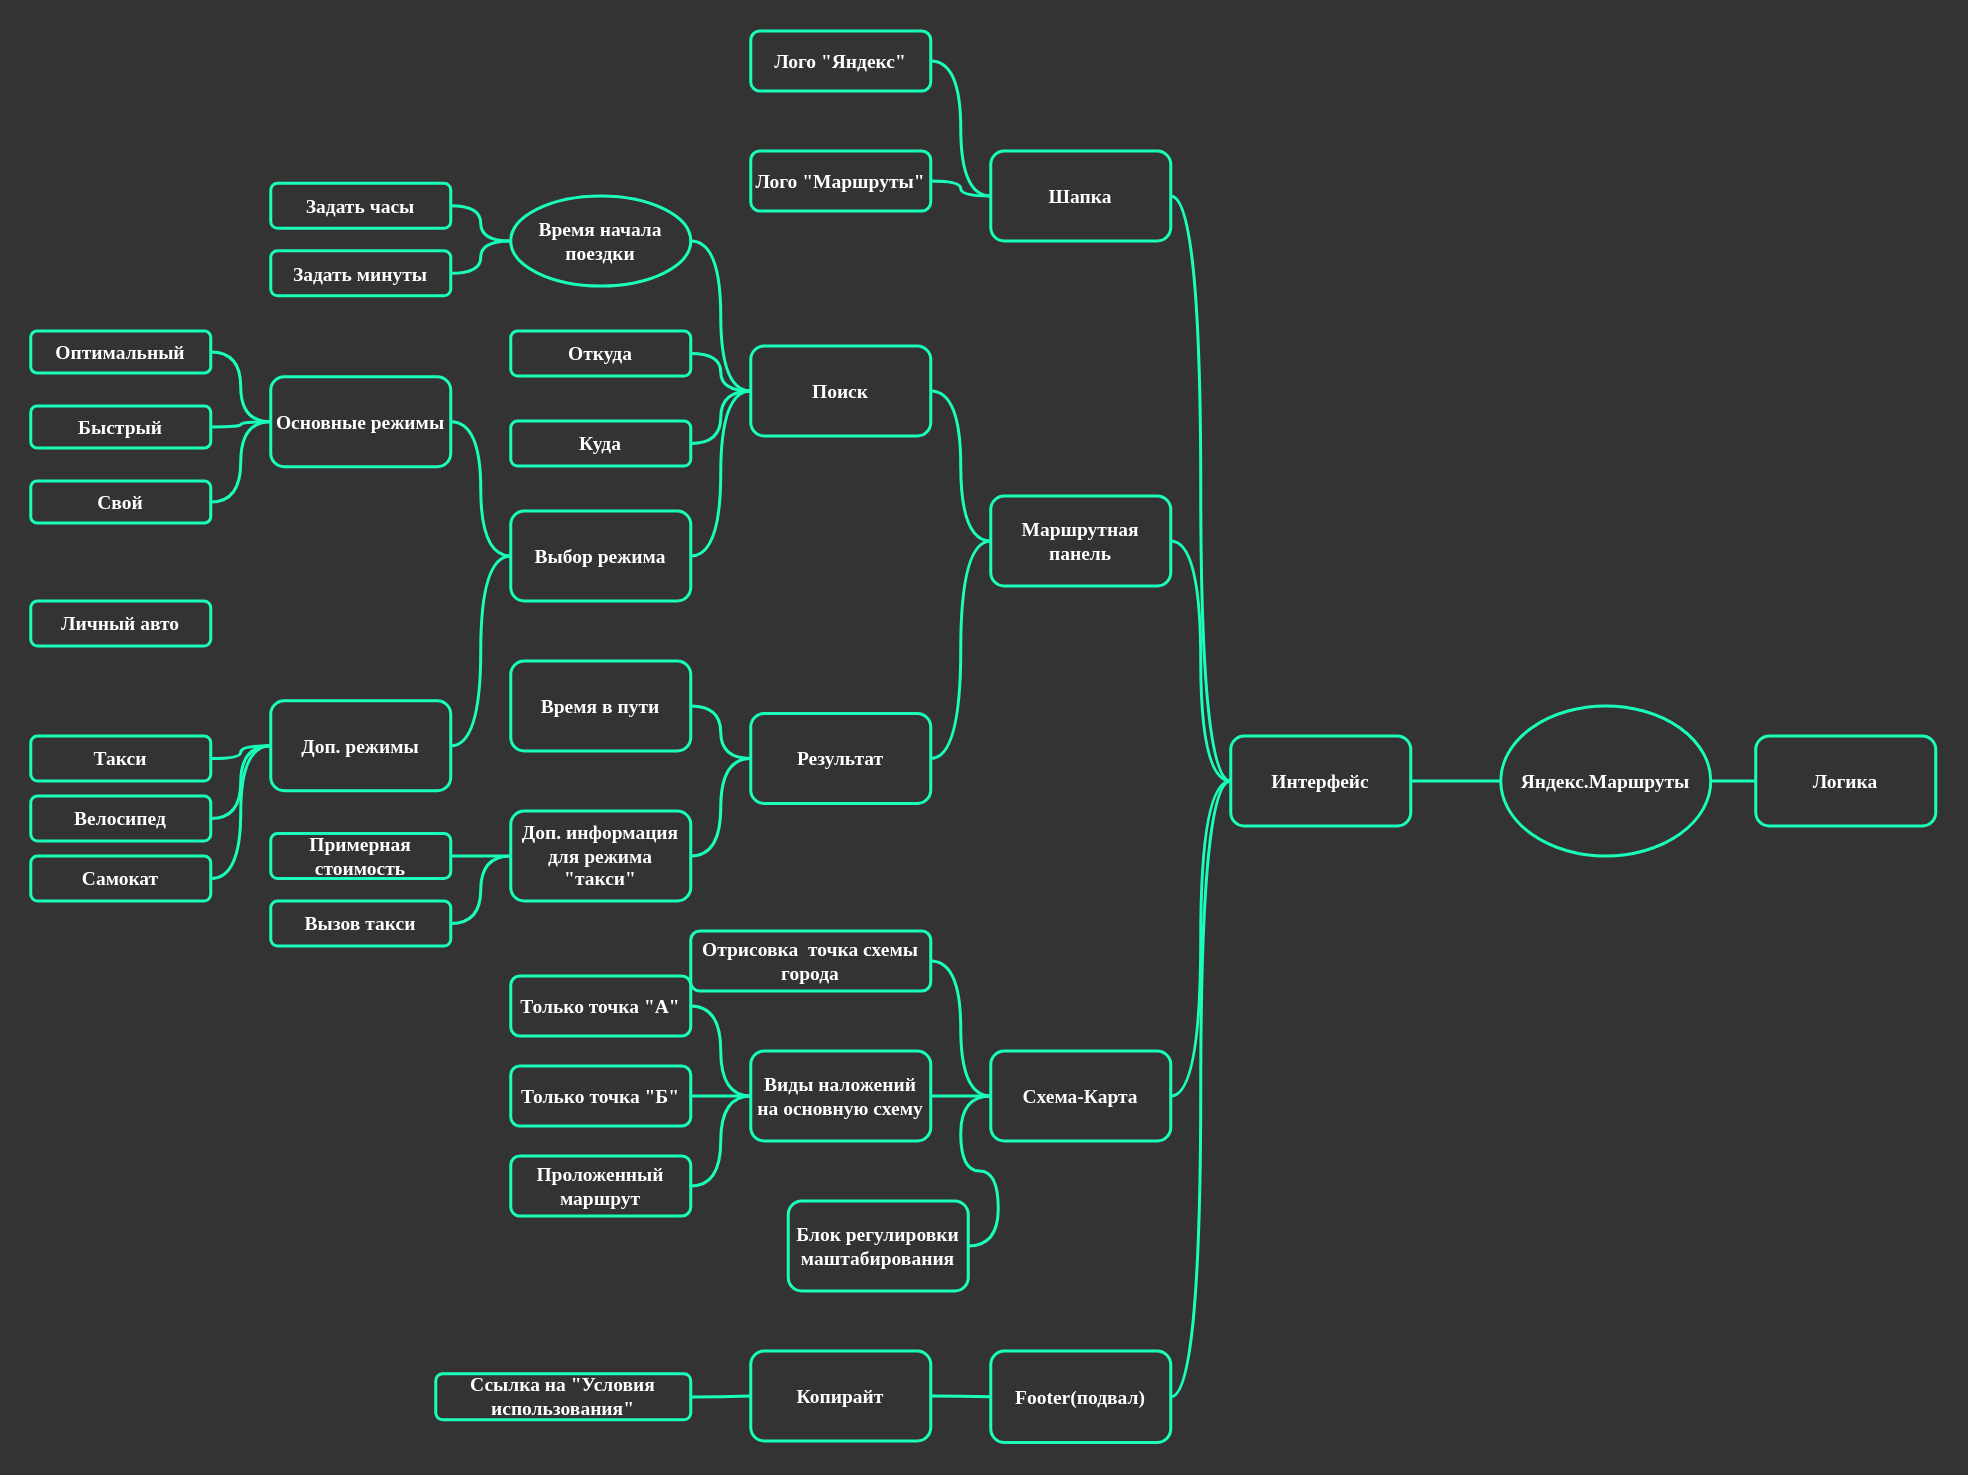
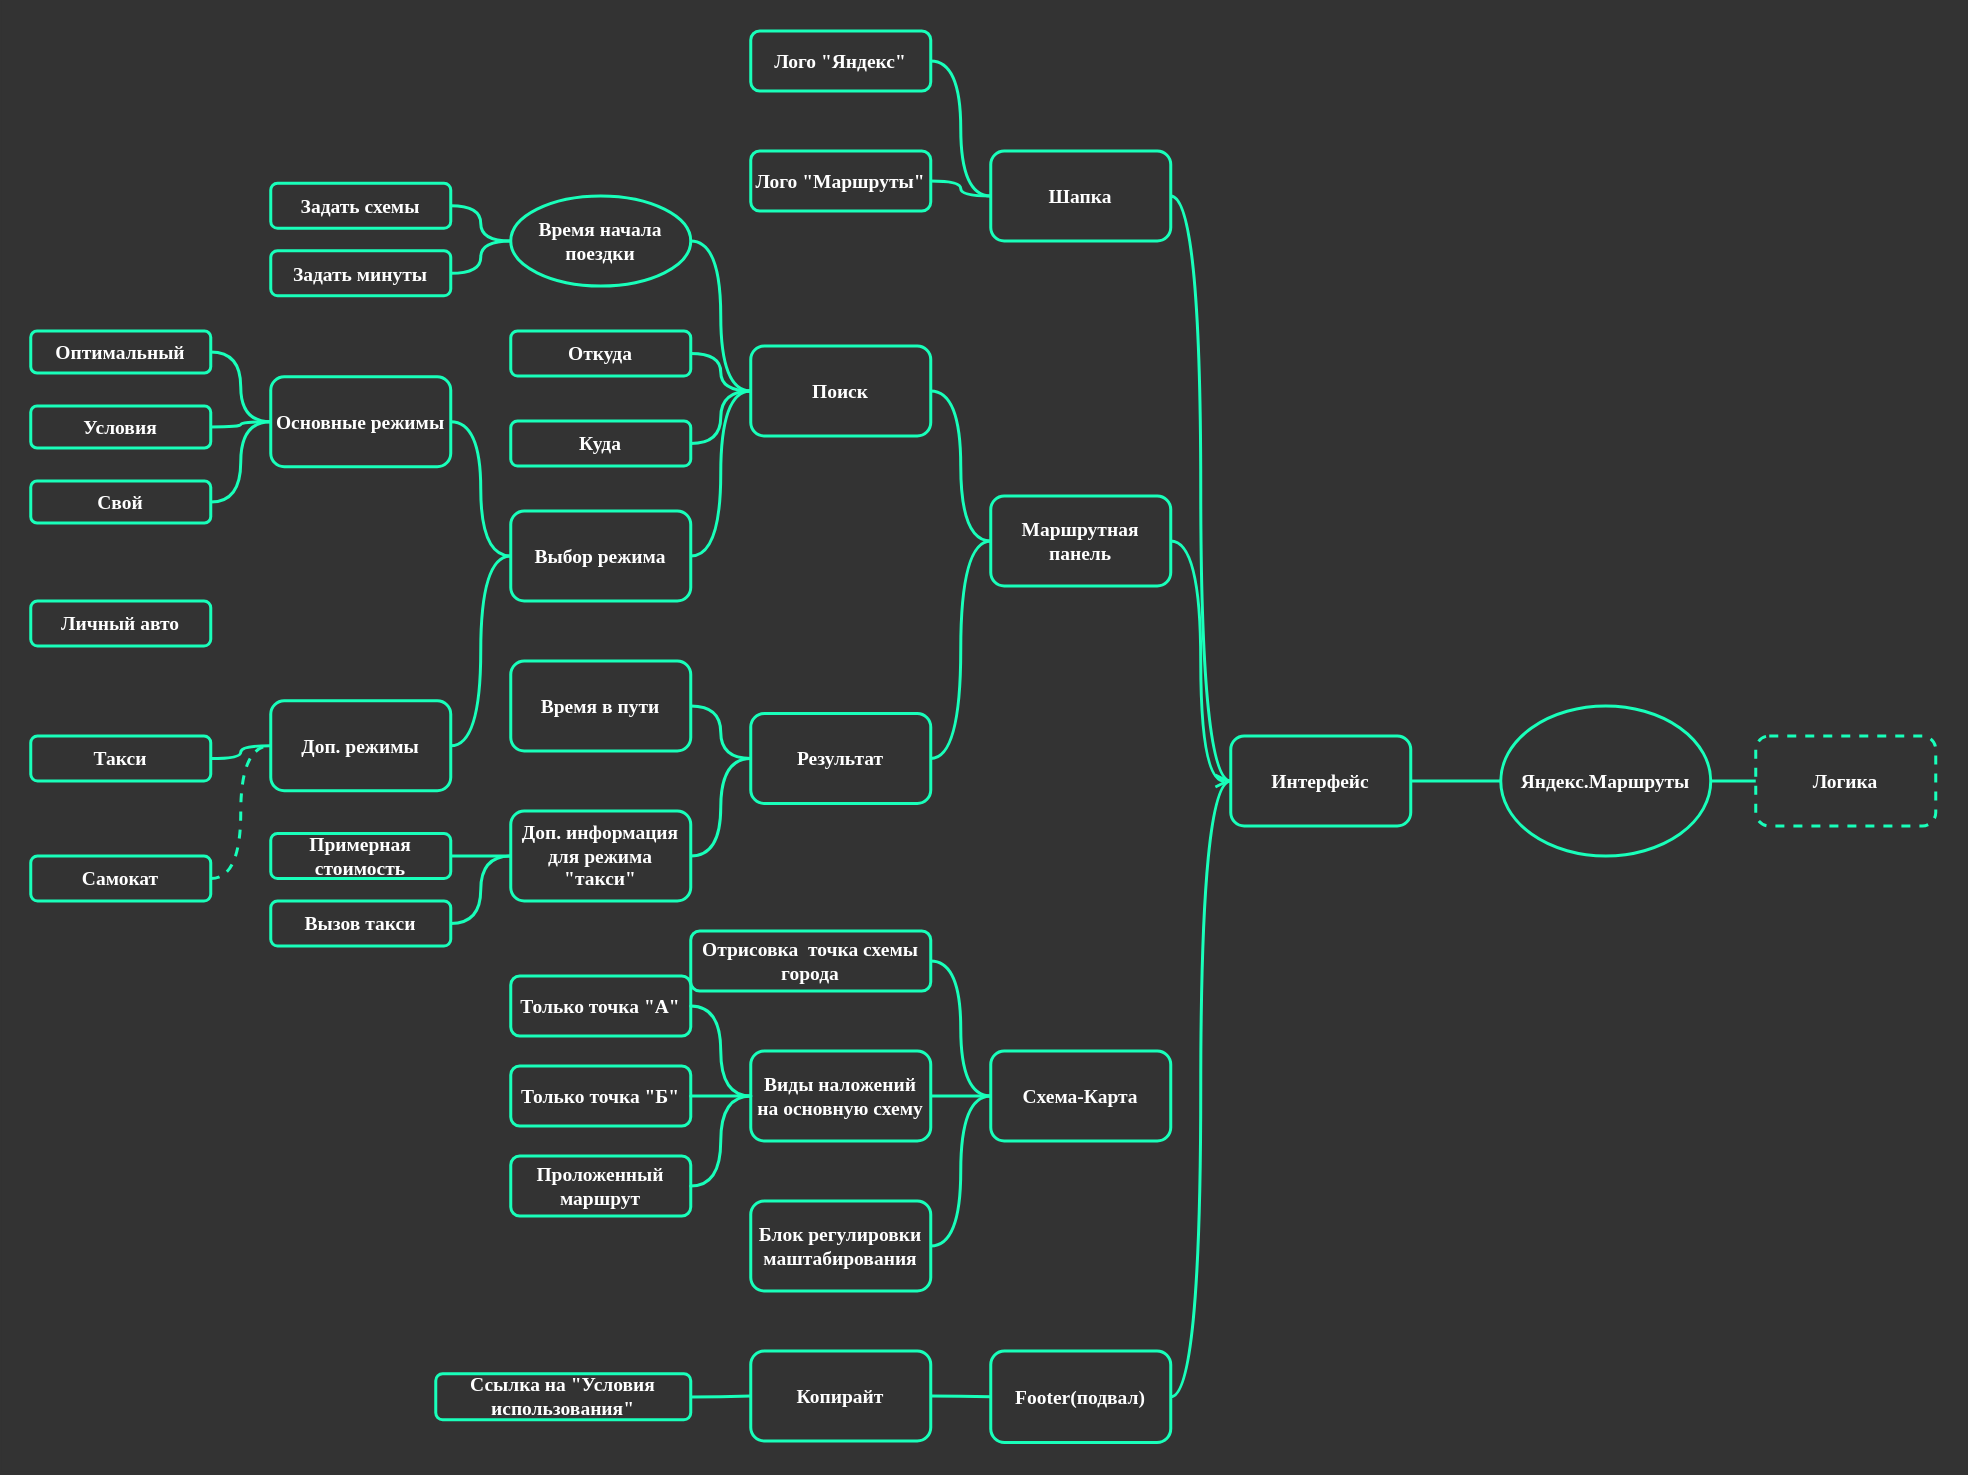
(361, 206) -> (361, 206)
(121, 427) -> (121, 427)
(1208, 750) -> (1206, 750)
(1846, 781) -> (1846, 781)
(241, 812) -> (241, 812)
(228, 814) -> none
(121, 818) -> none
(1203, 863) -> none
(878, 1246) -> (841, 1246)
